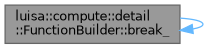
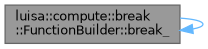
(93, 24) -> (93, 24)
